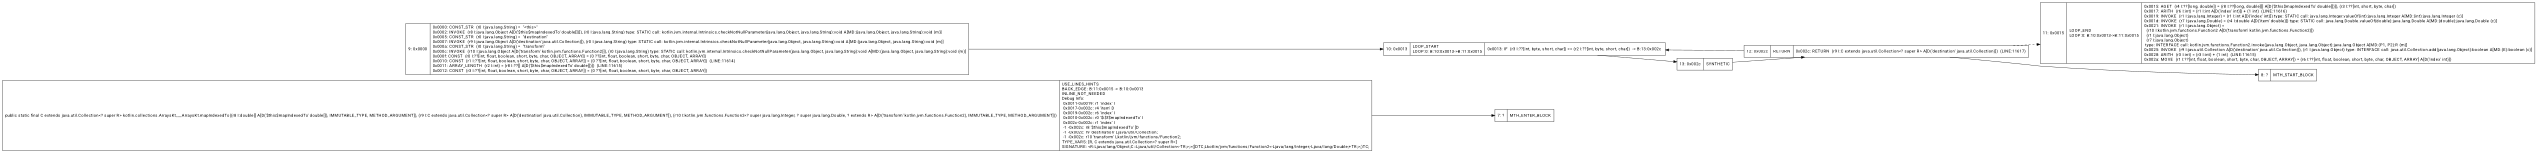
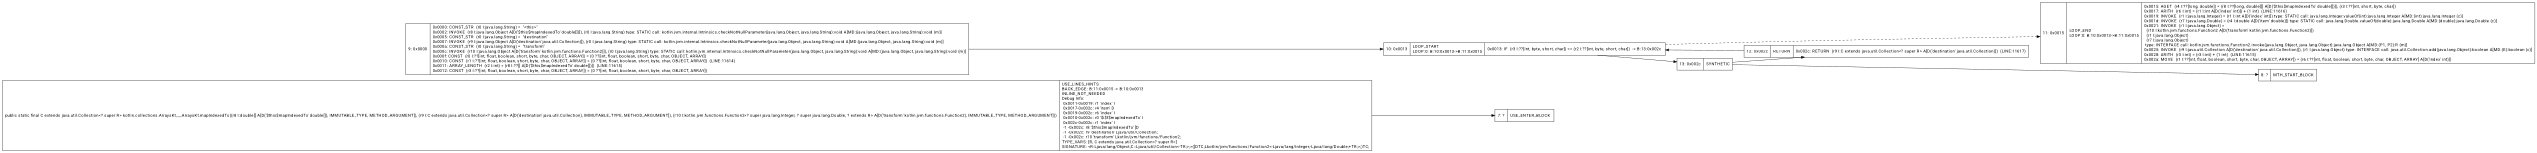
(2025, 45) -> (1851, 40)
(2102, 70) -> (1994, 70)
(1531, 115) -> (1530, 115)
